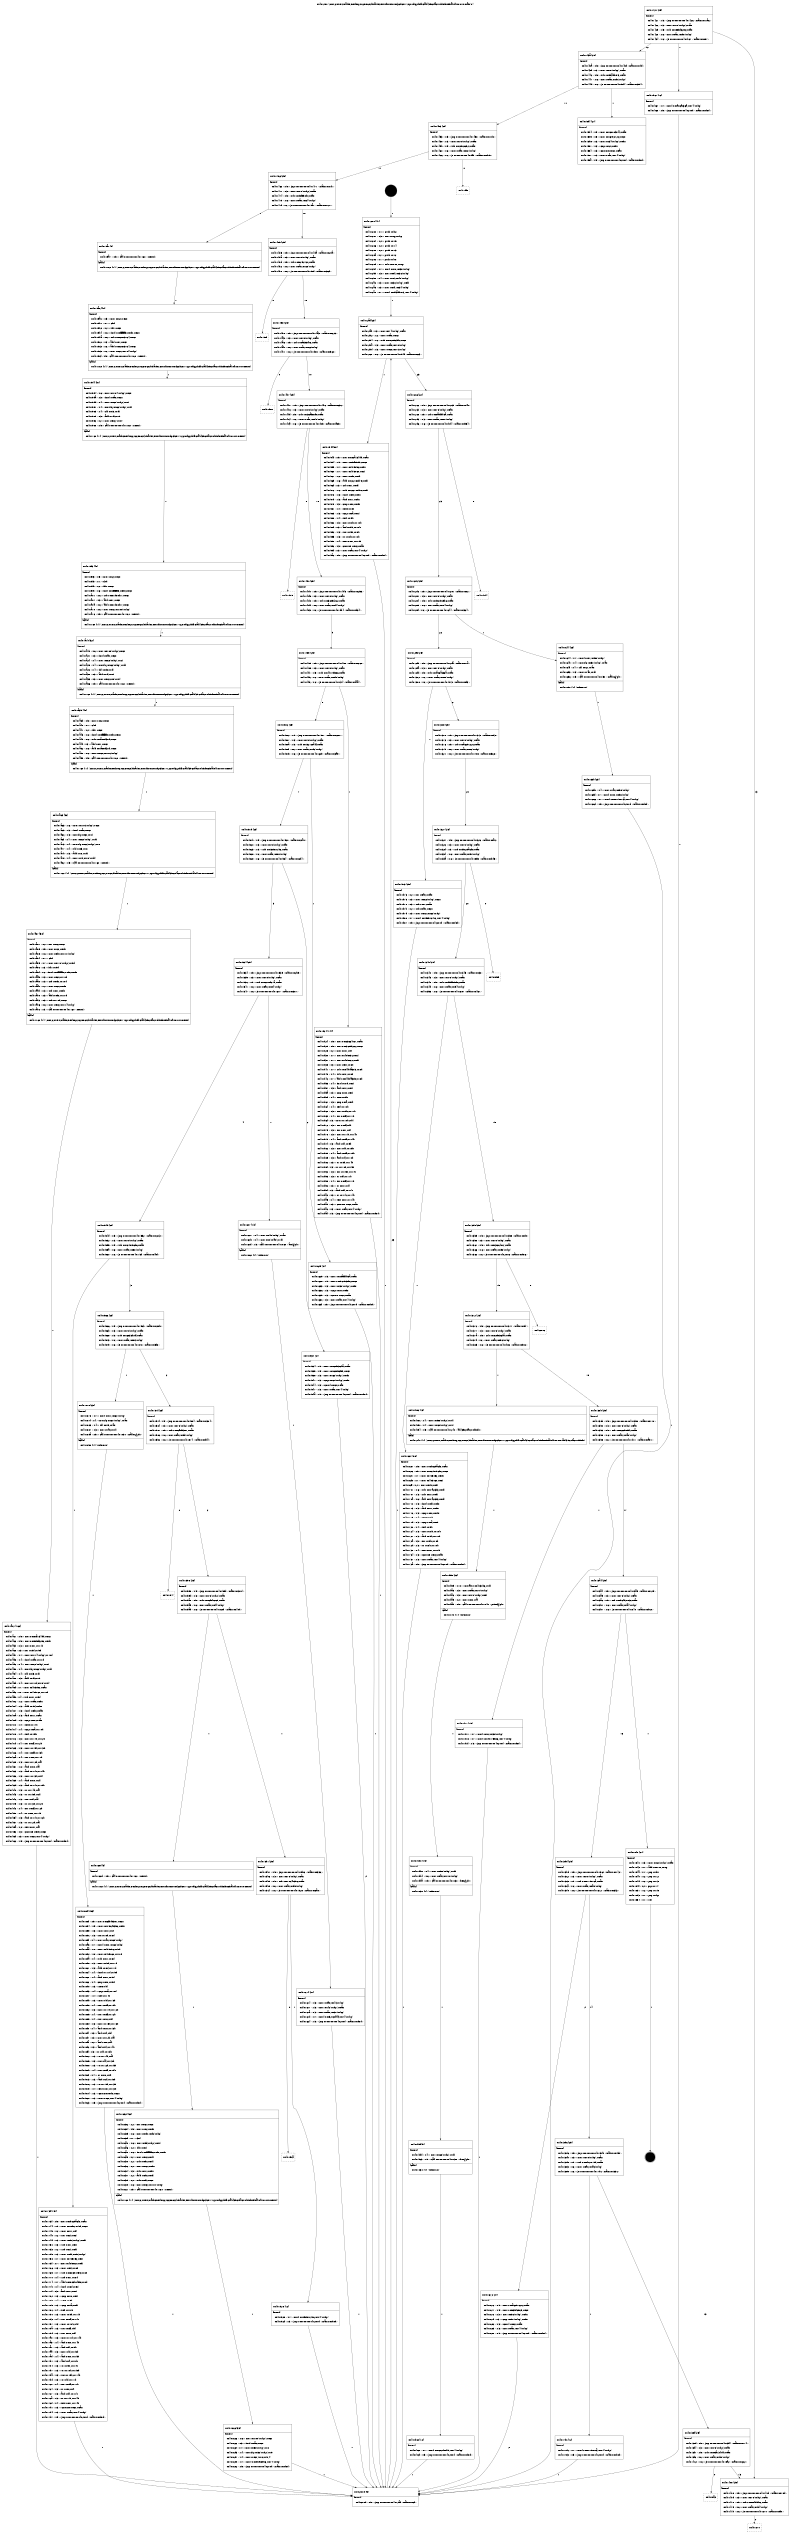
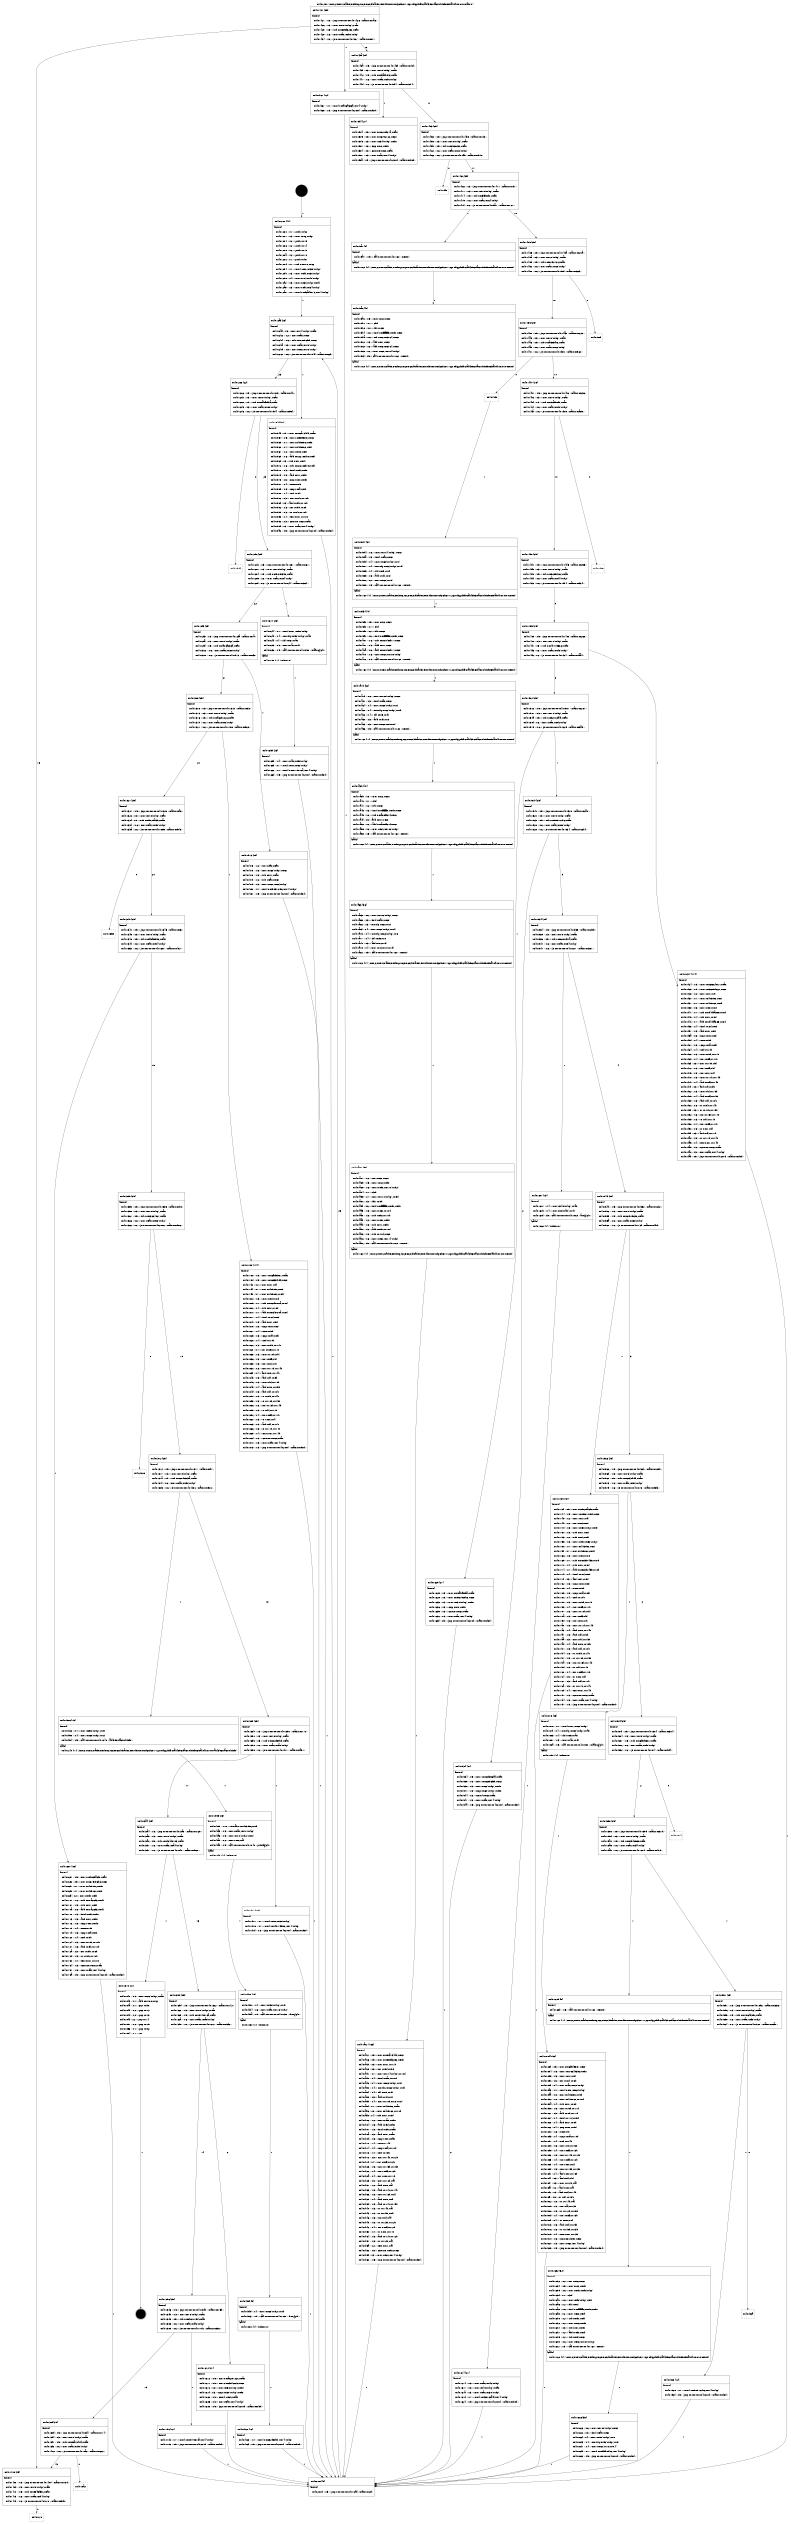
(167, 374) -> (468, 469)
none -> (274, 1356)
